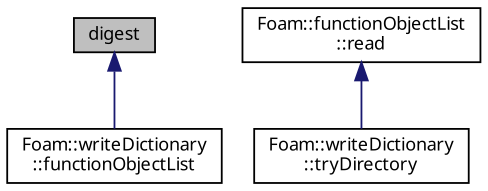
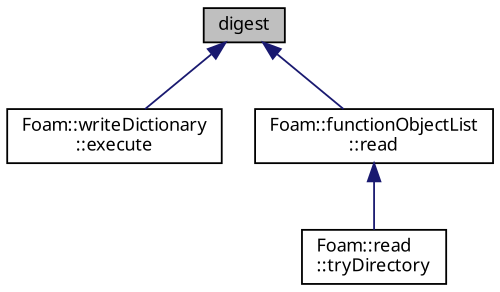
none -> (310, 82)
(114, 156) -> (114, 136)
(361, 156) -> (374, 257)
